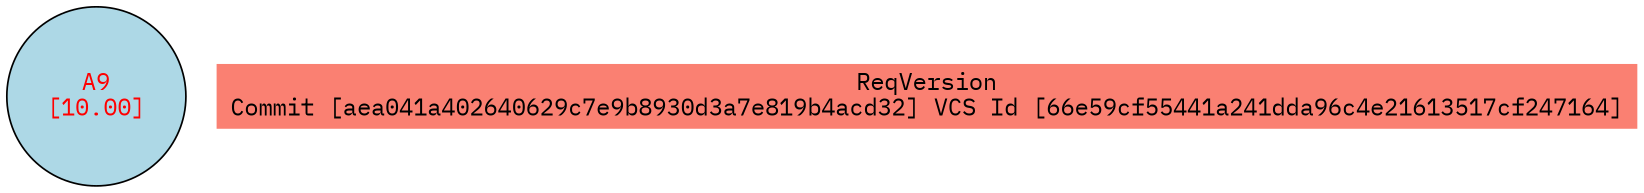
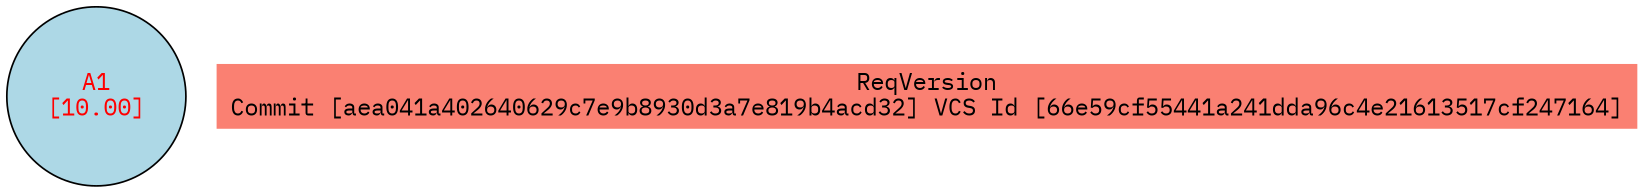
(96, 96) -> (96, 96)
